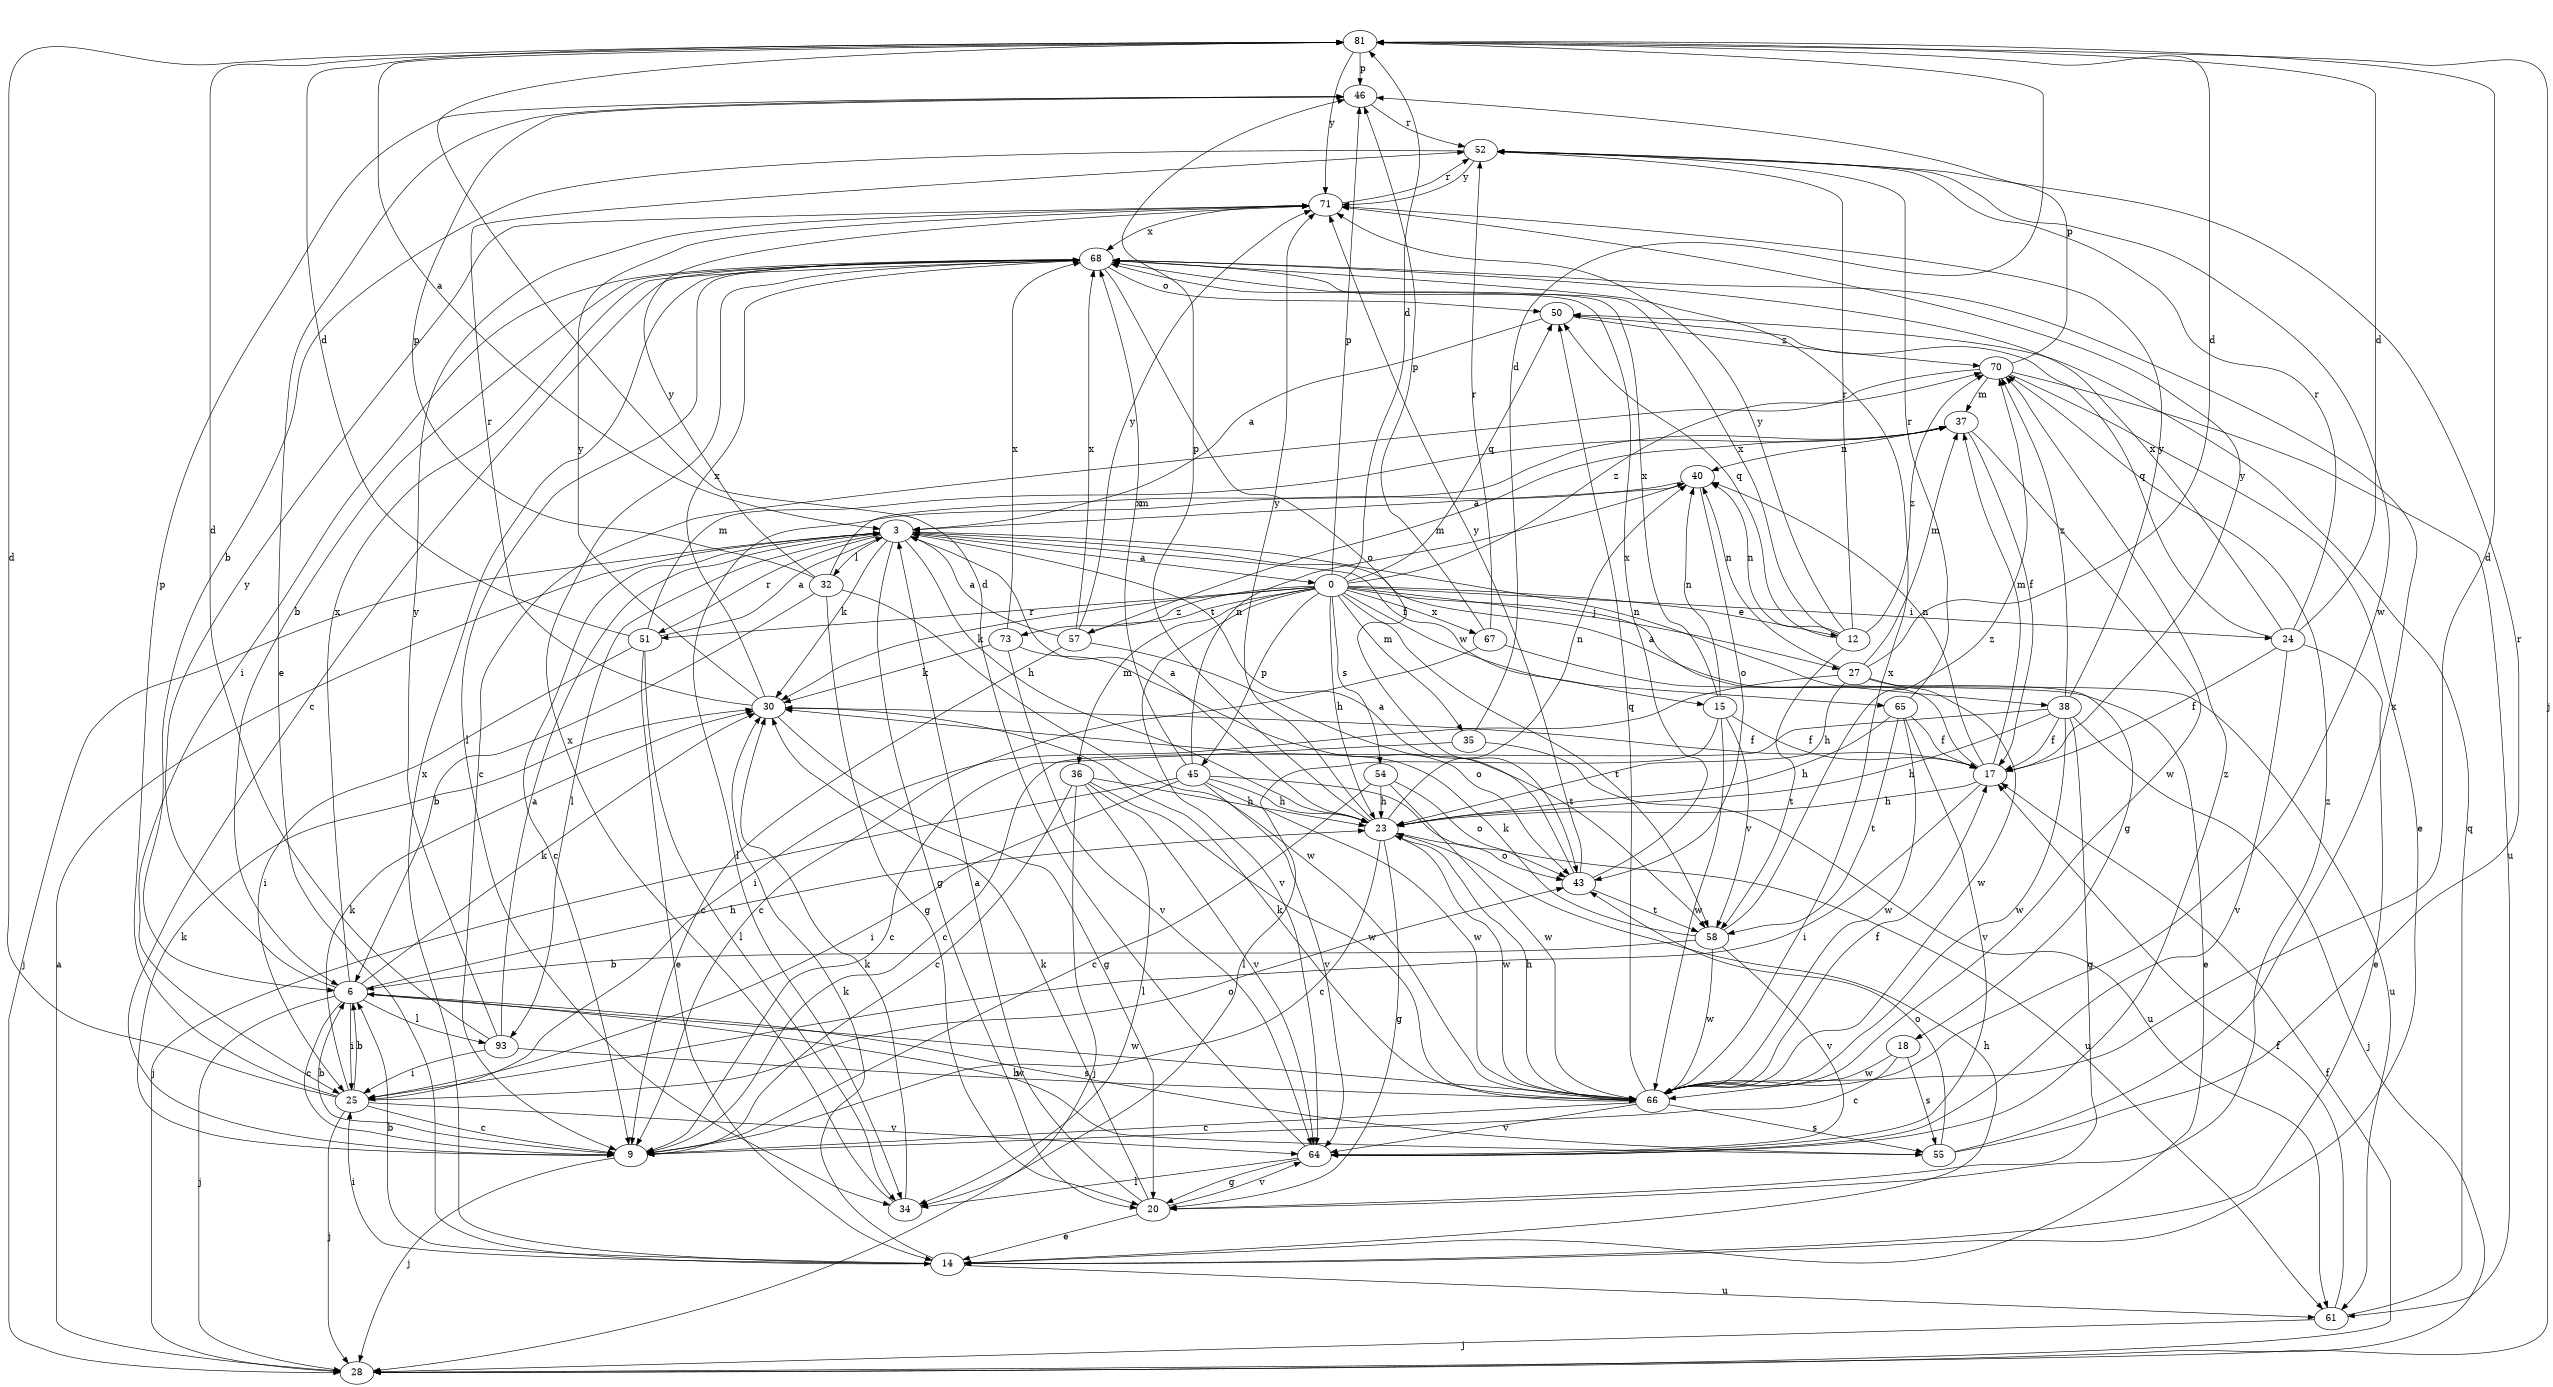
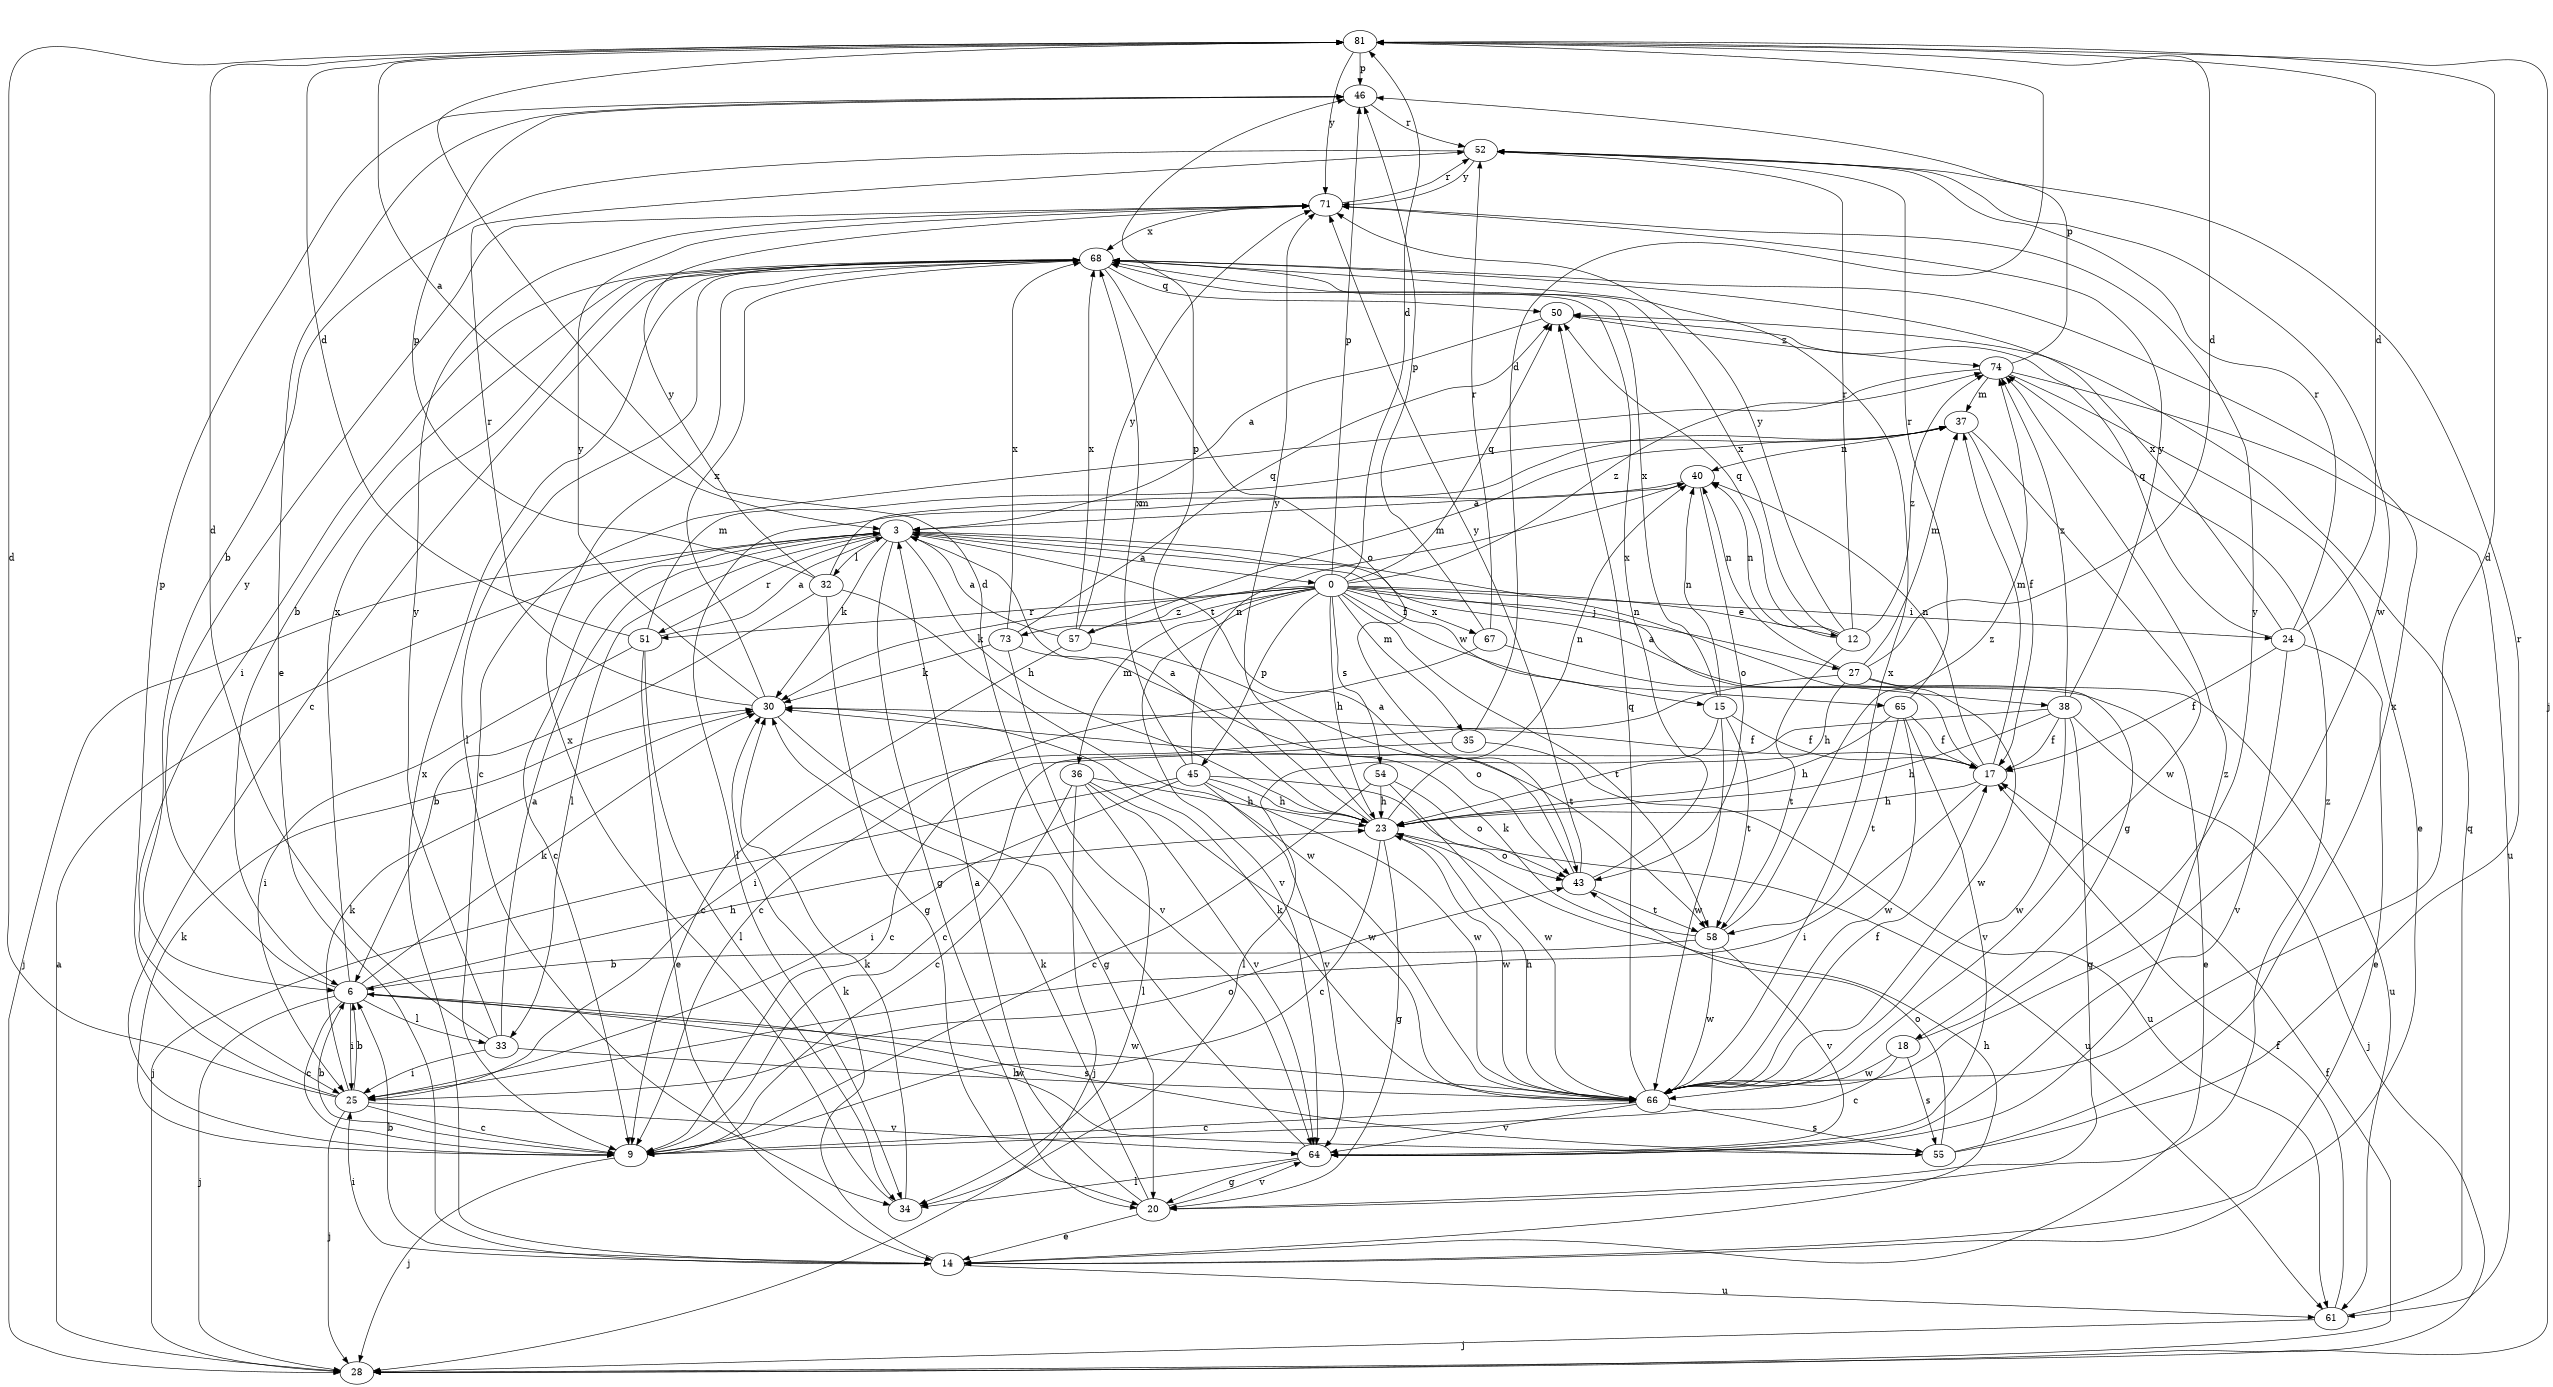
(1166, 286) -> (1166, 286)
(2014, 327) -> (2186, 349)
(1996, 368) -> (1996, 368)
none -> (1275, 463)
(1749, 829) -> (1749, 829)
(501, 1047) -> (501, 1047)
